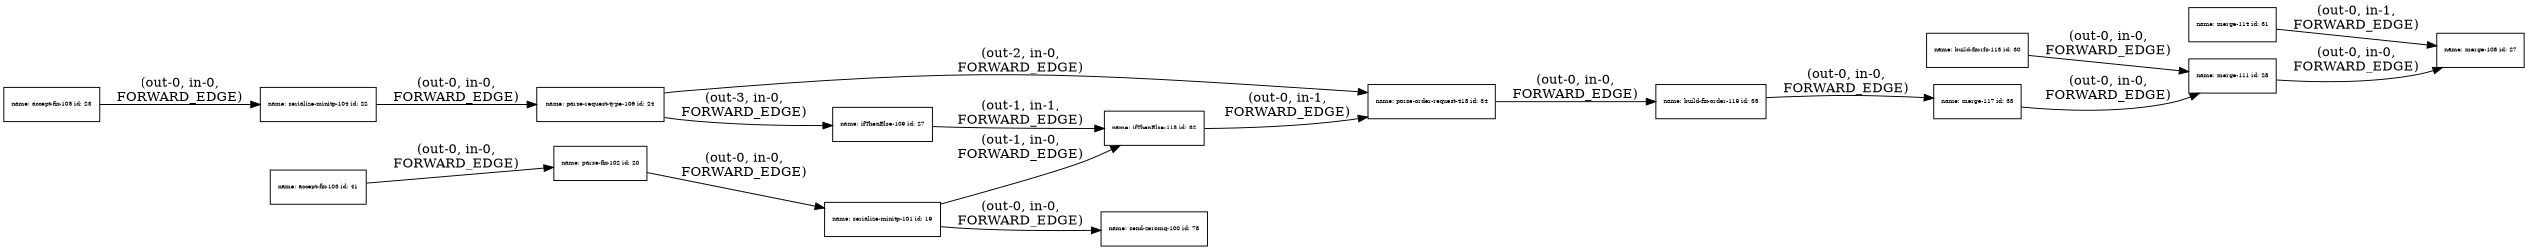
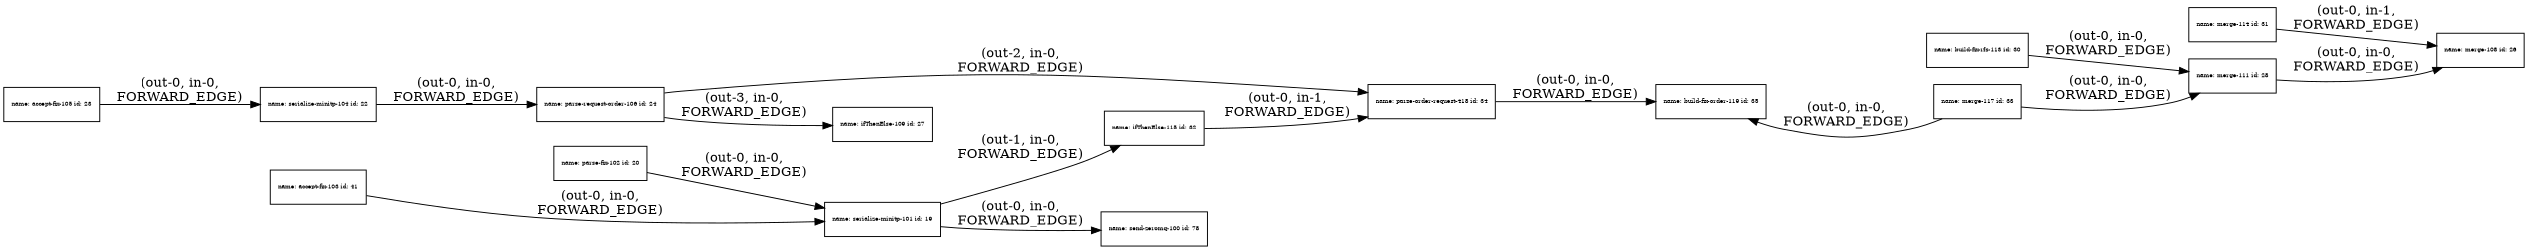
(2480, 50) -> (2480, 50)
(1845, 95) -> (1850, 137)
(600, 105) -> (600, 105)
(1014, 128) -> none
(455, 176) -> (590, 220)
